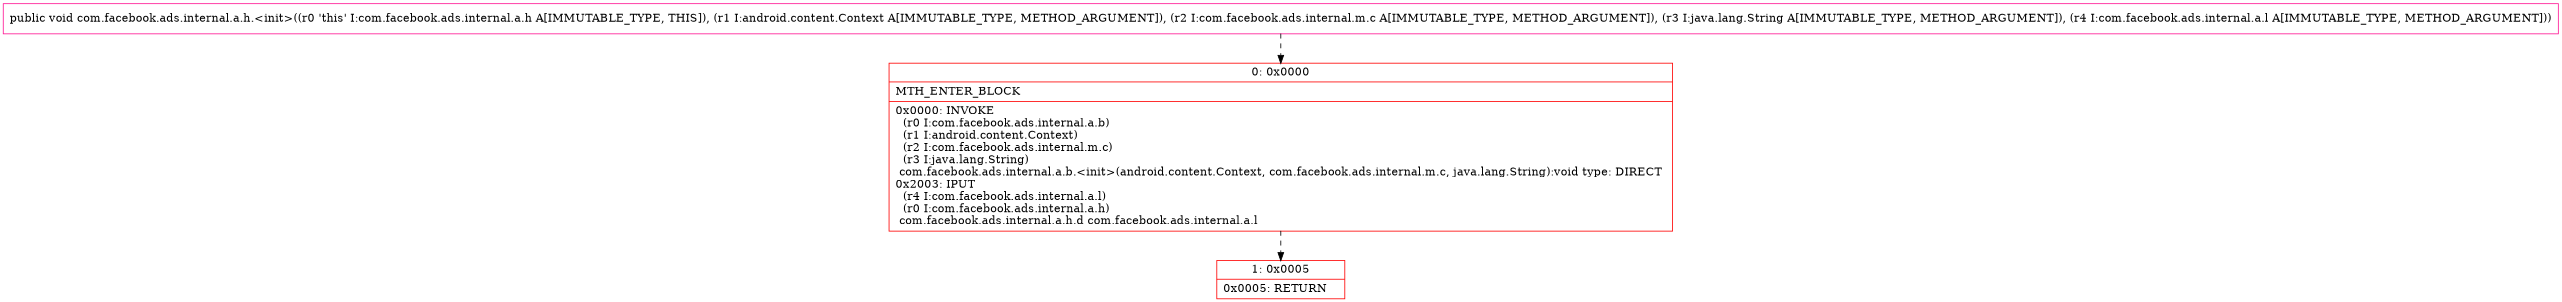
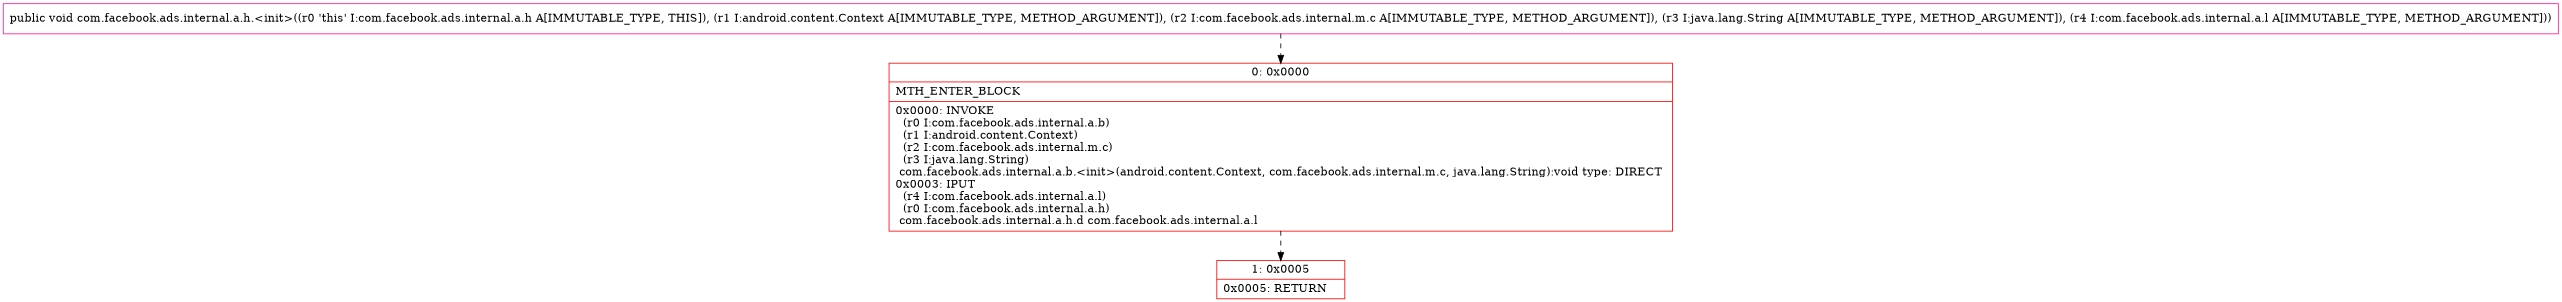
(939, 184) -> (939, 184)
